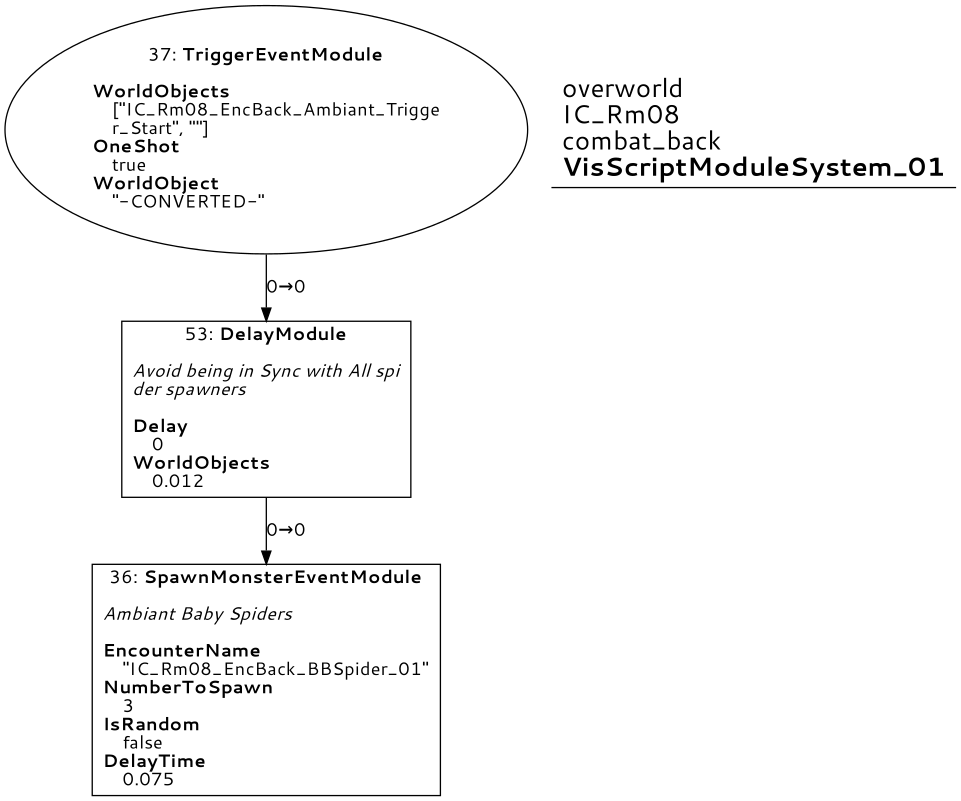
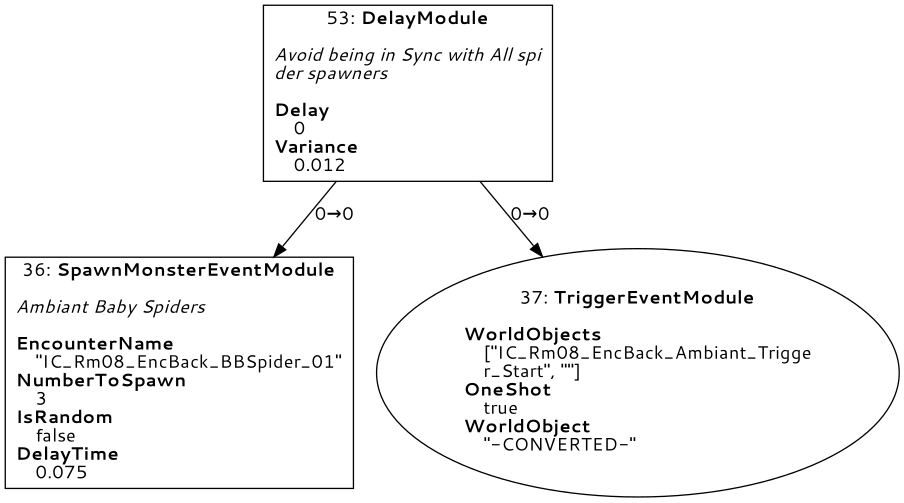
(754, 130) -> none
(266, 281) -> (507, 214)
(202, 463) -> (317, 147)
